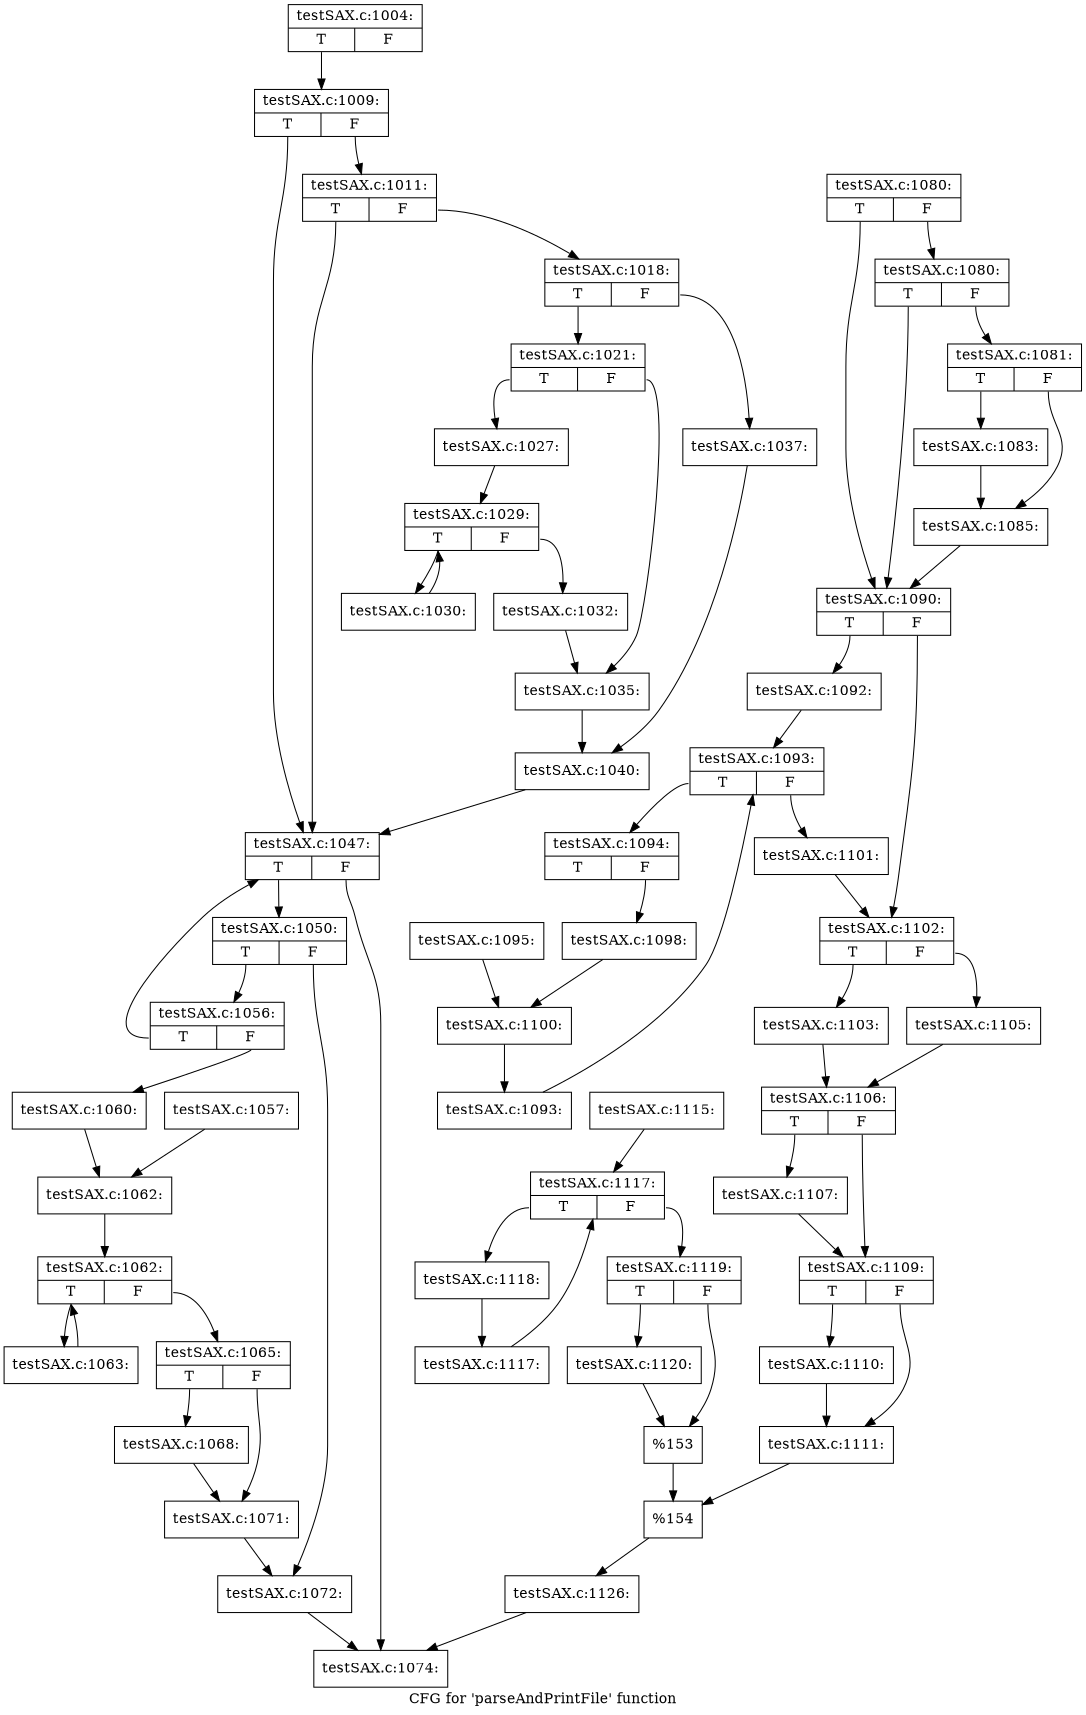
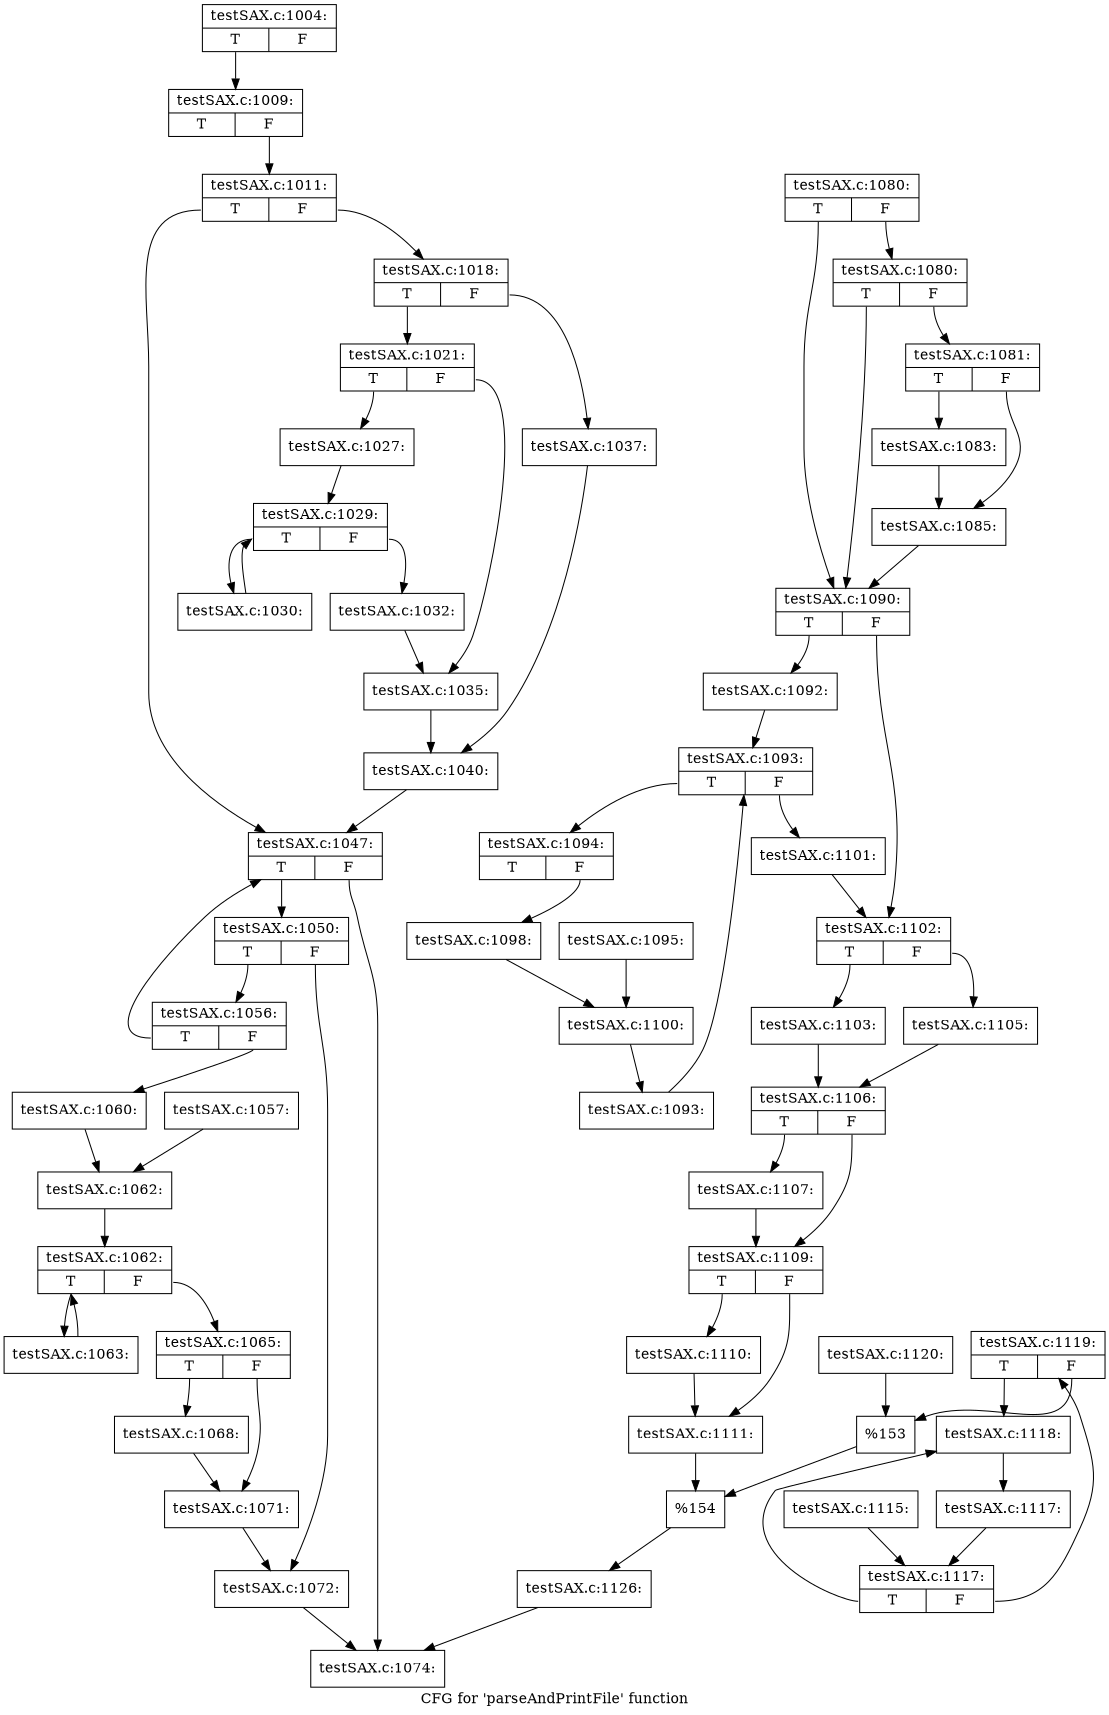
(273, 481) -> none
(640, 1320) -> (1004, 1392)
